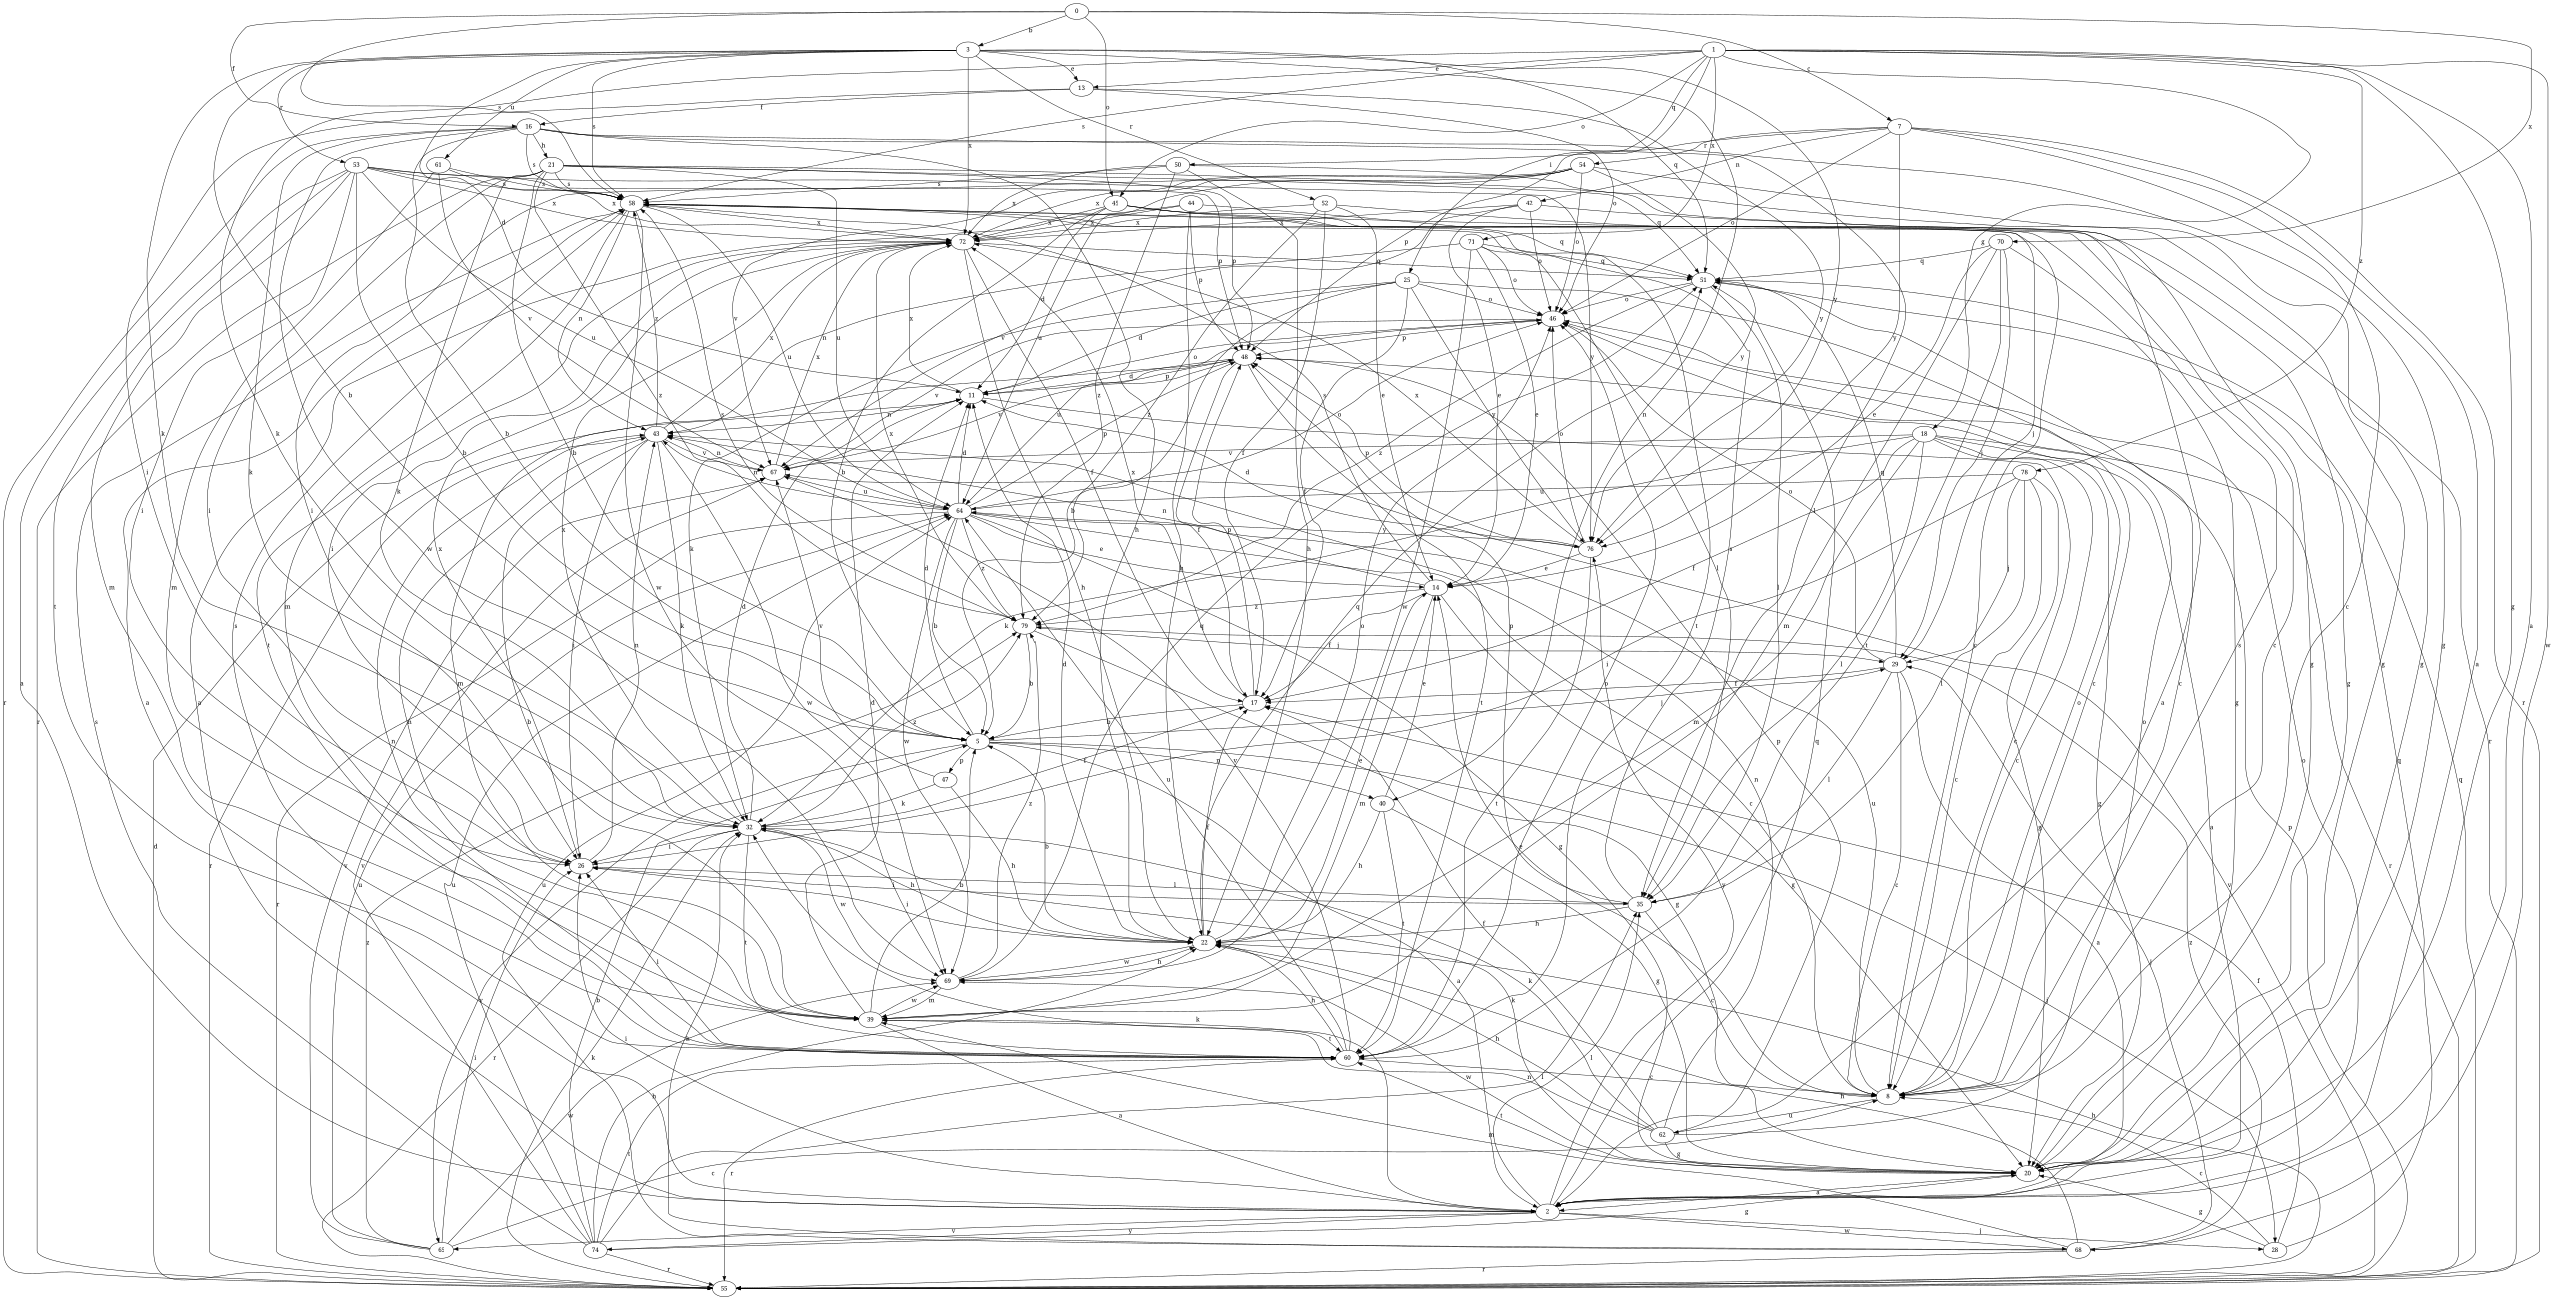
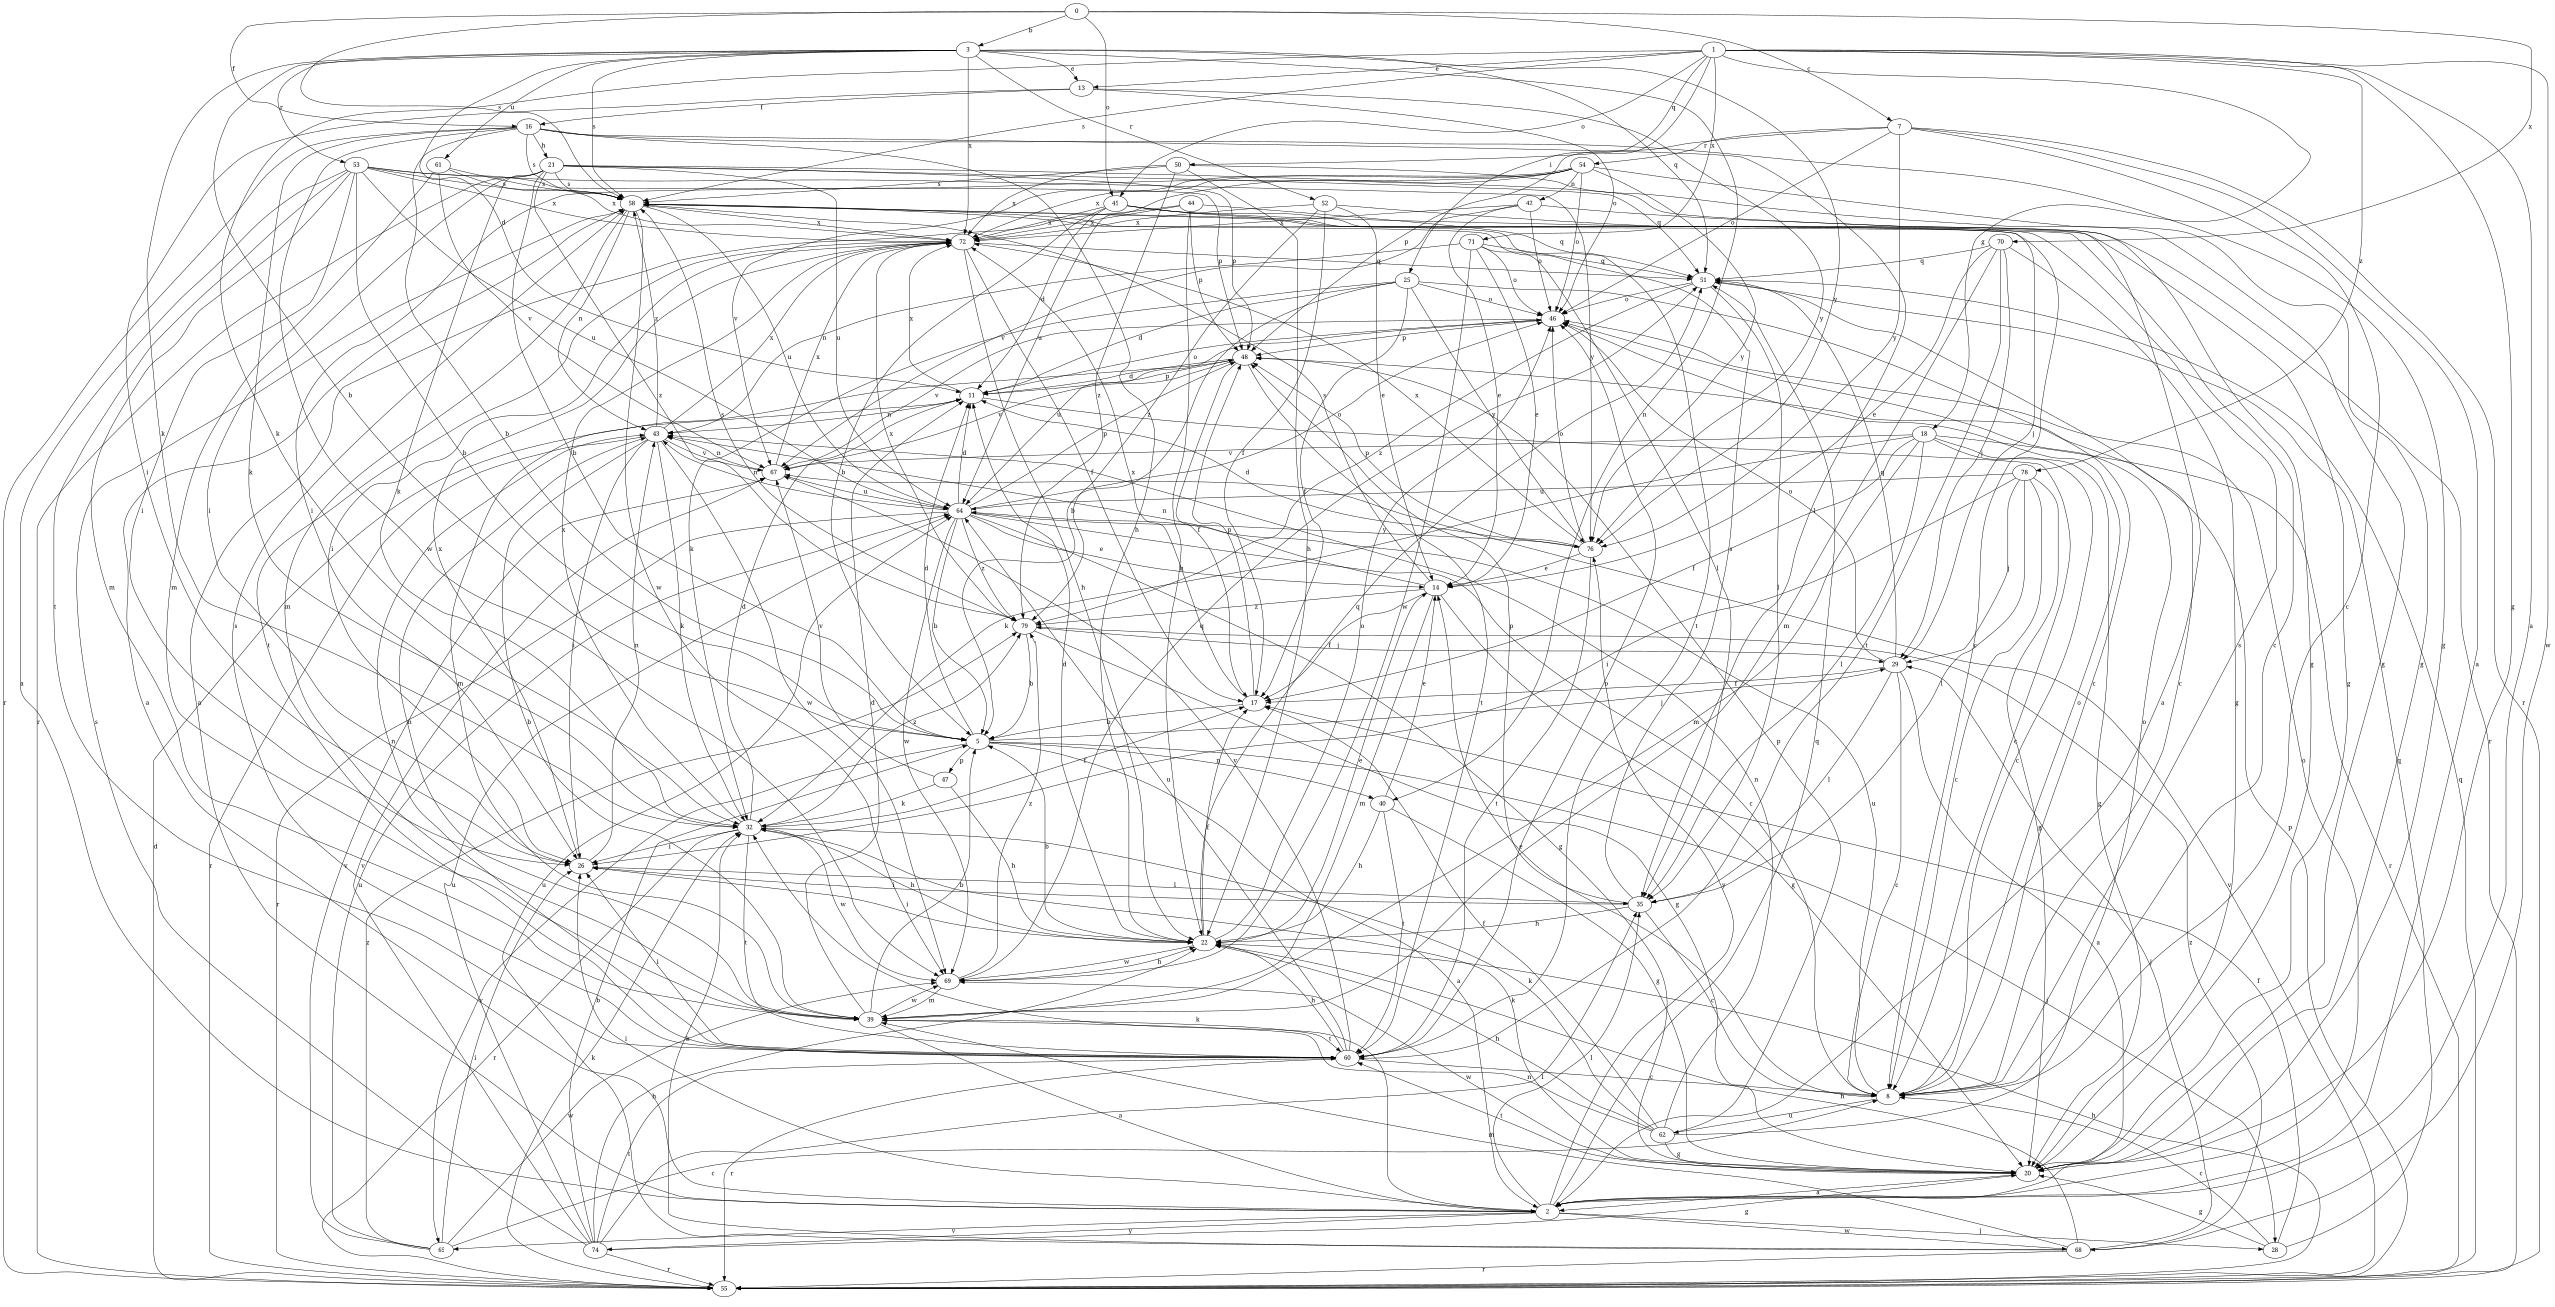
(1716, 163) -> (1570, 183)
(2241, 1088) -> none
